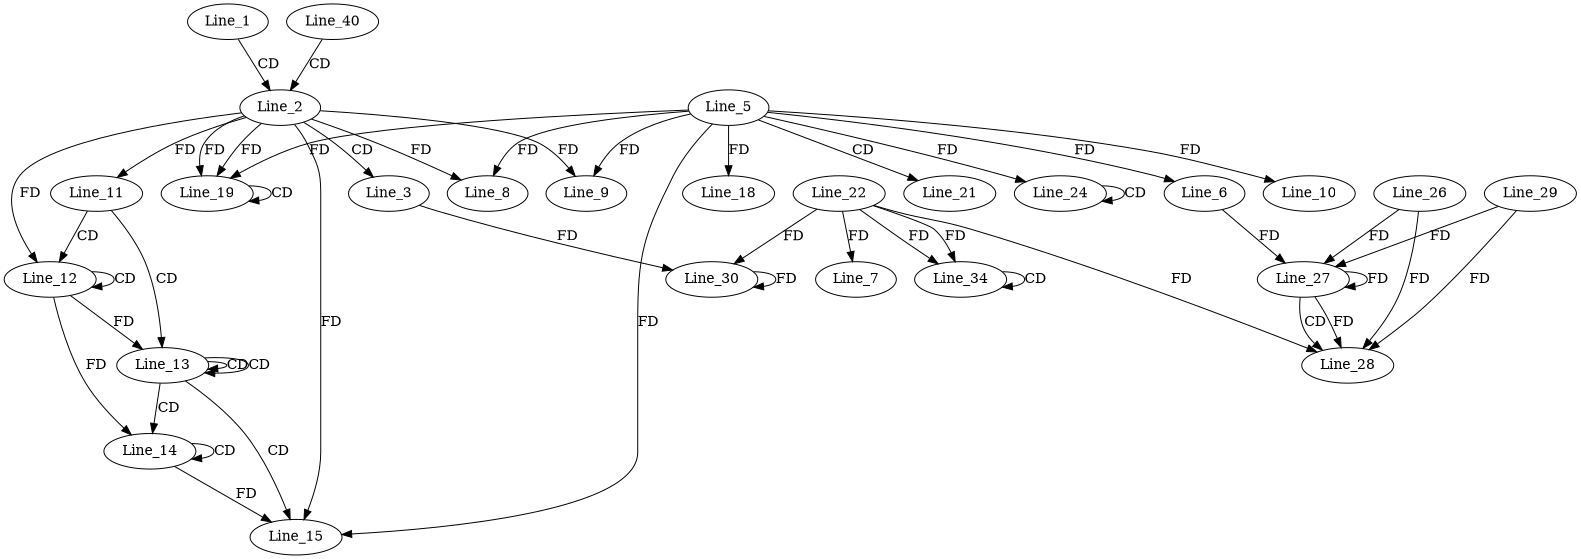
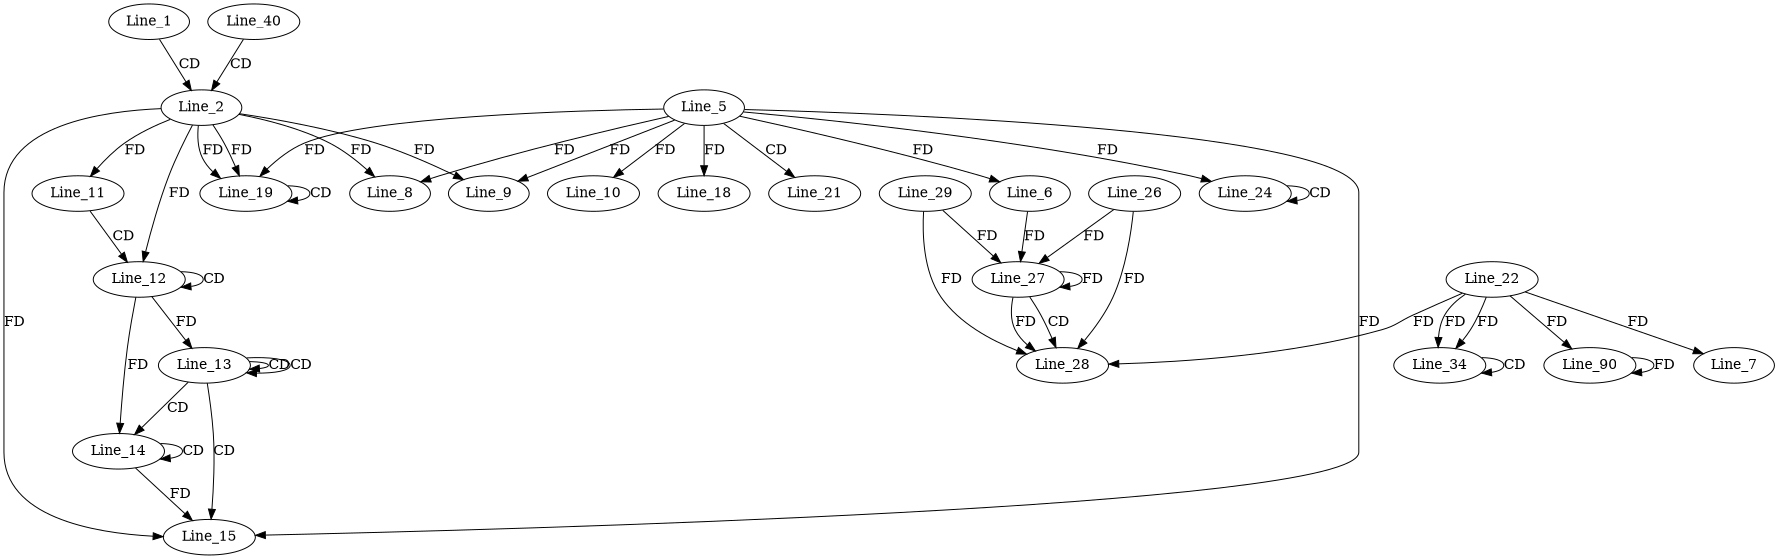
(389, 194) -> none
(148, 269) -> none
(712, 279) -> (1590, 365)
